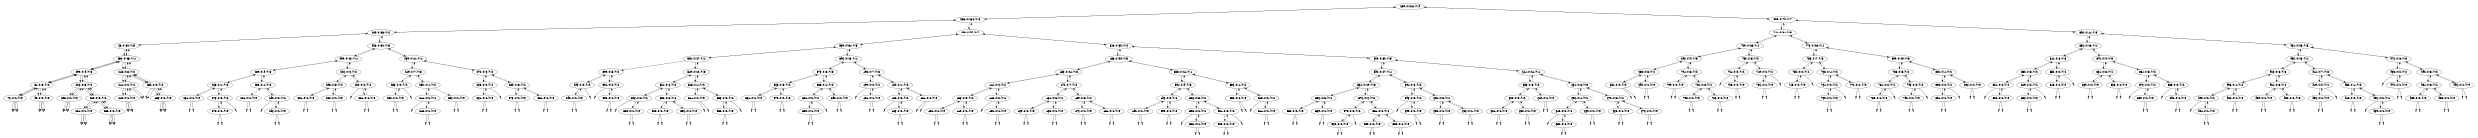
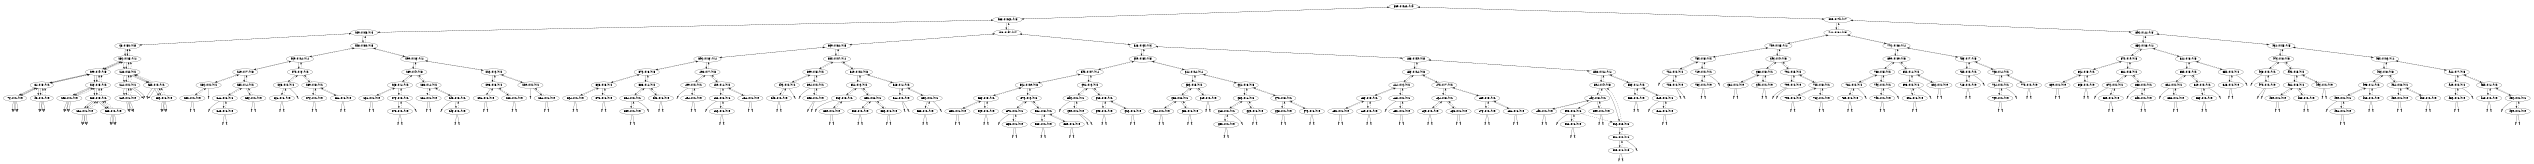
none -> (826, 66)
none -> (251, 92)
(1196, 104) -> (1586, 104)
